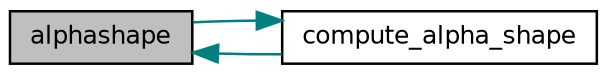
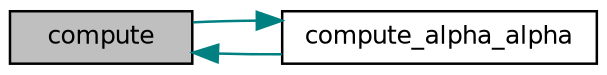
(101, 37) -> (101, 37)
(440, 37) -> (440, 37)
